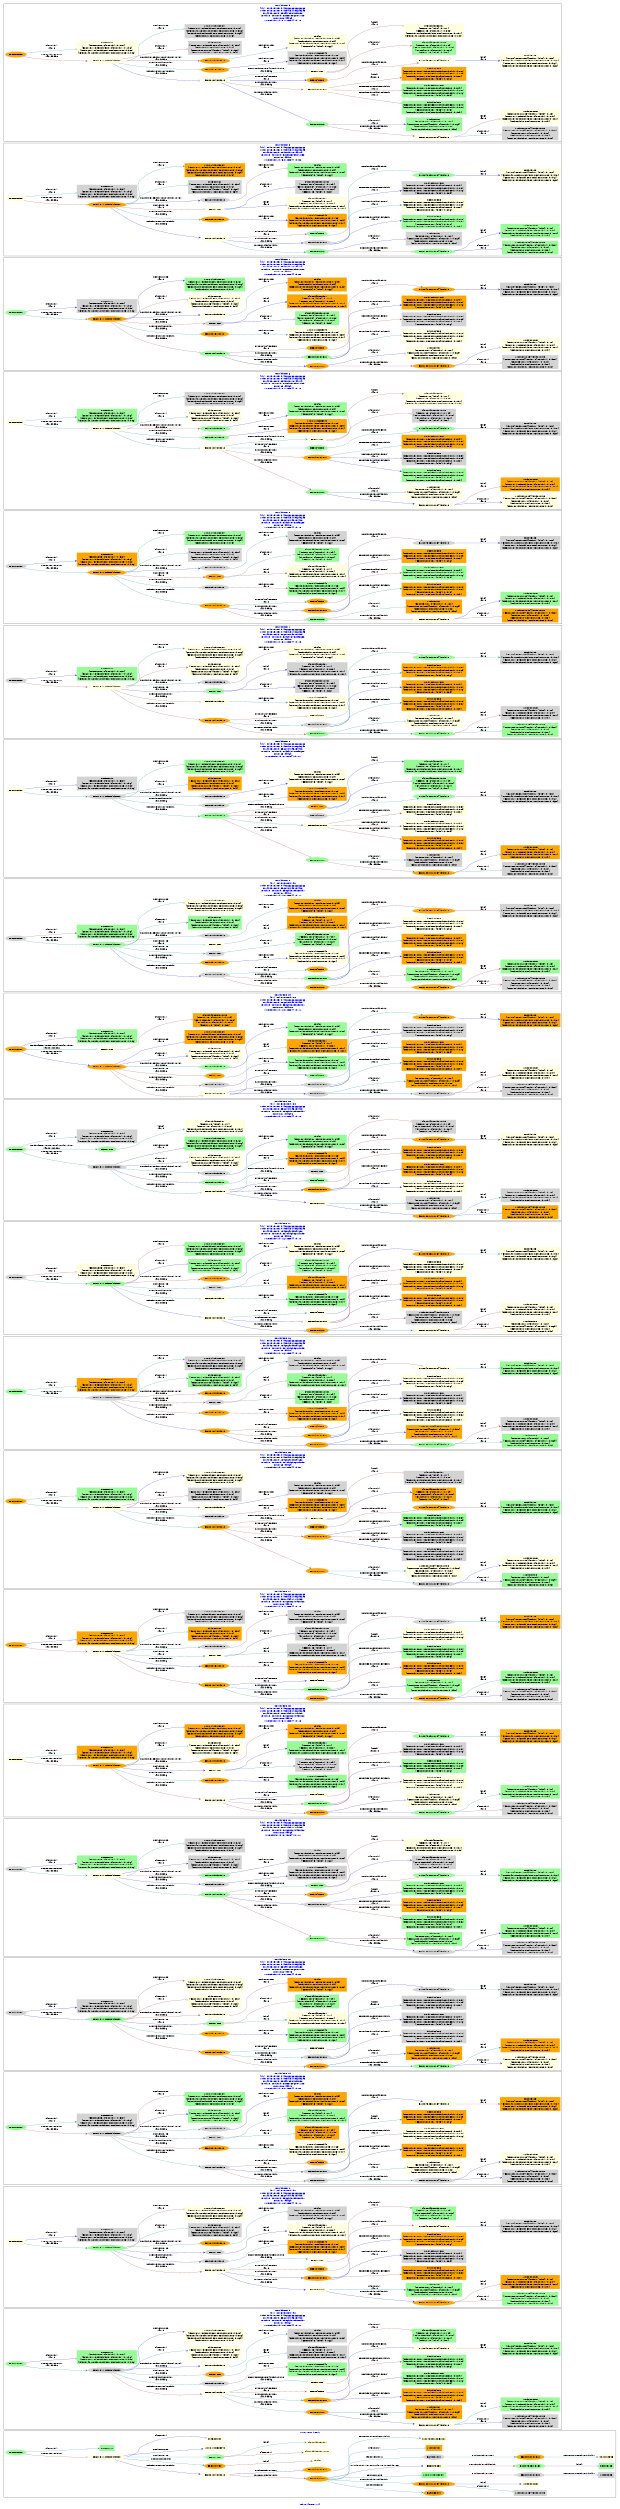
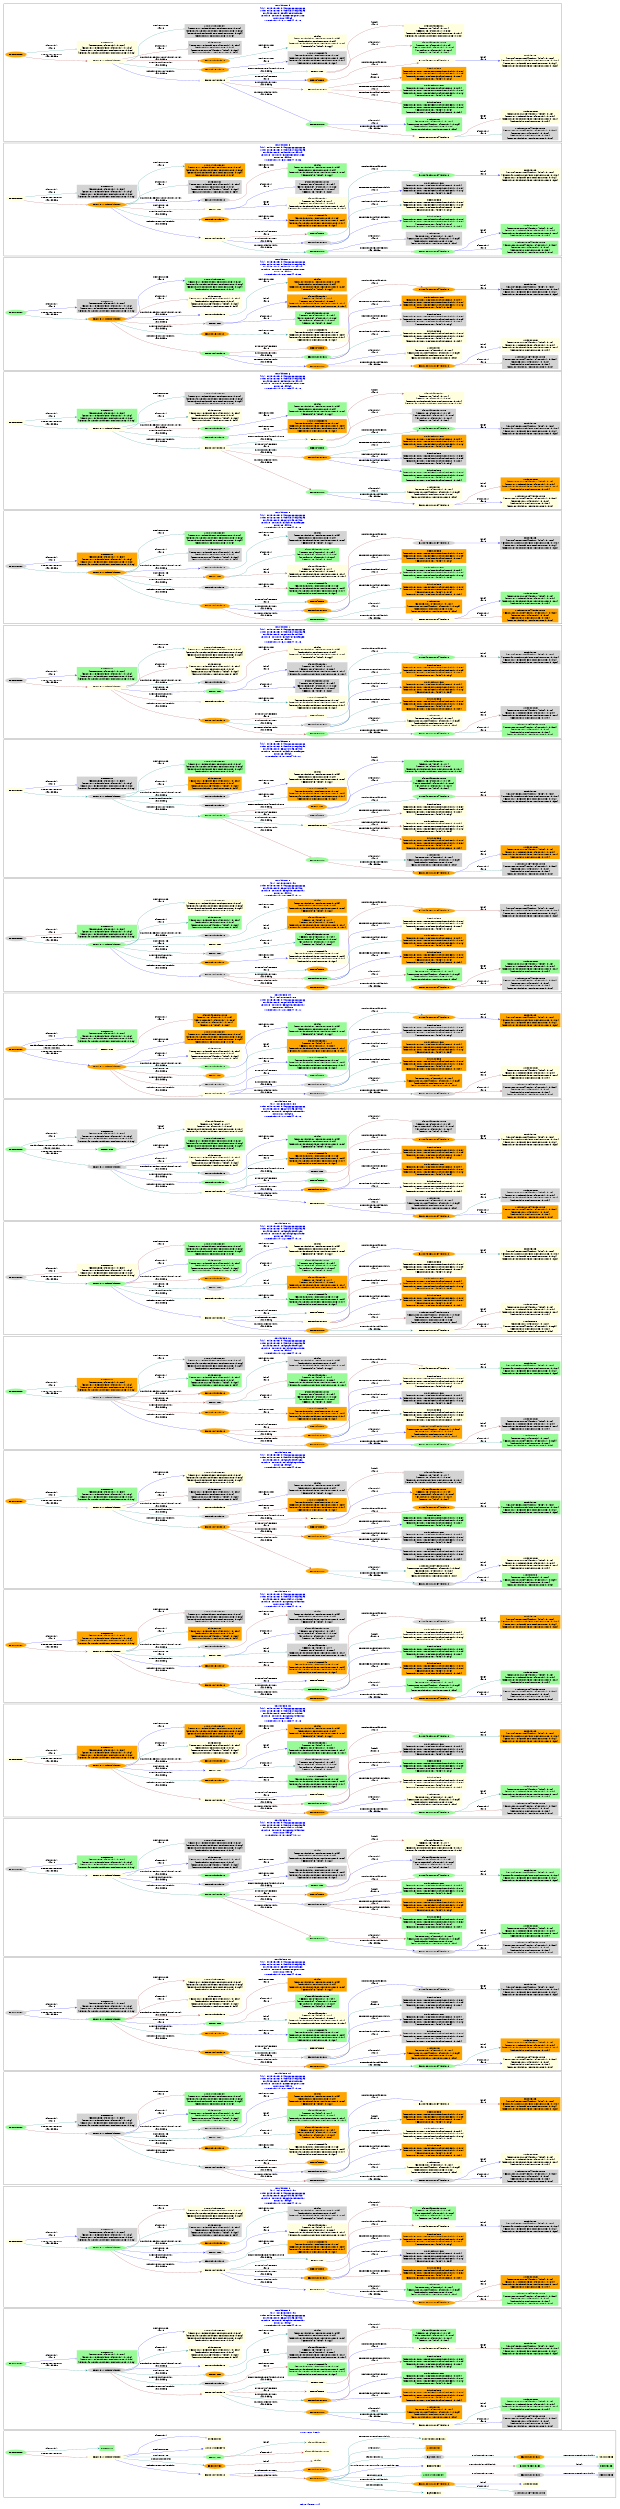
(606, 2475) -> (606, 2475)
(434, 2493) -> (434, 2493)
